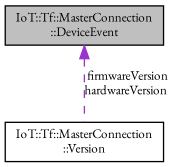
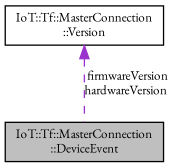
(84, 90) -> (84, 90)
